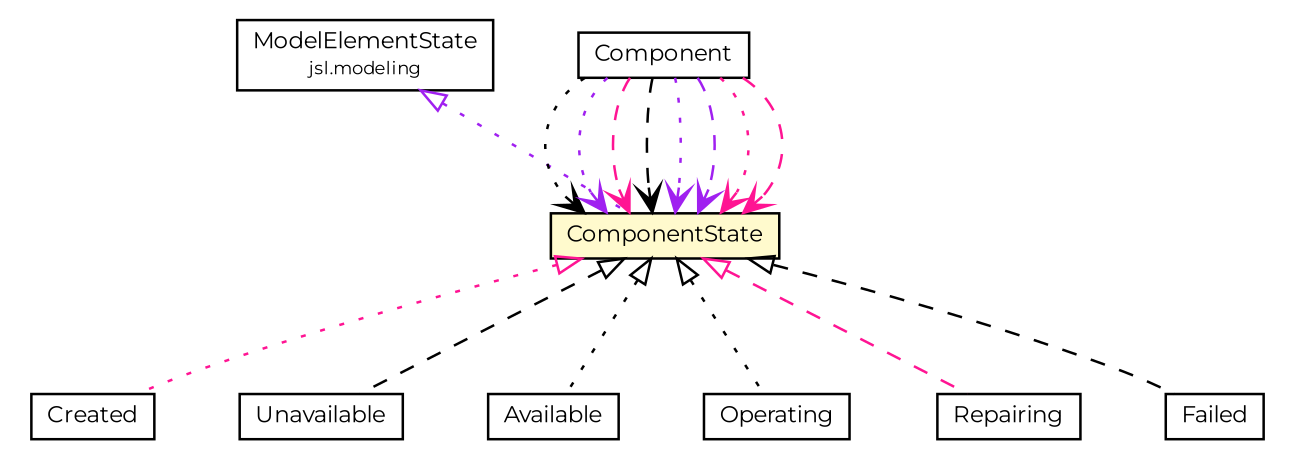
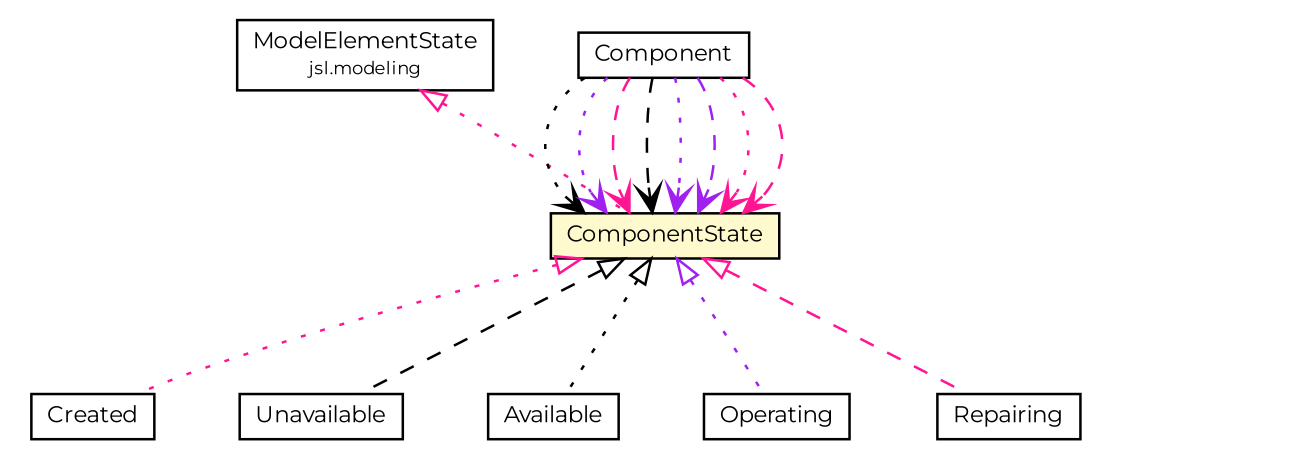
(527, 153) -> (527, 153)
(727, 337) -> (727, 337)
(1213, 417) -> none
